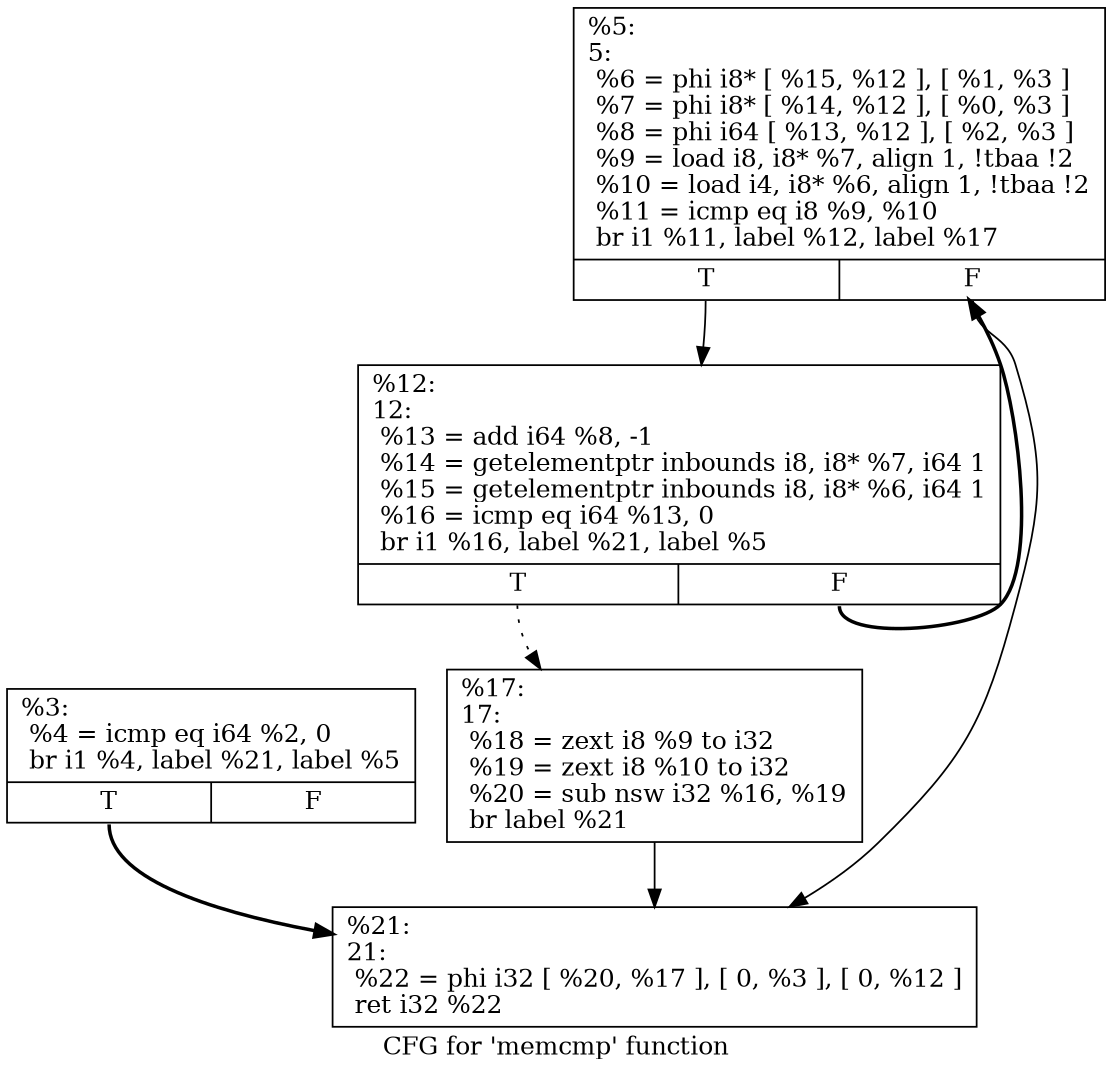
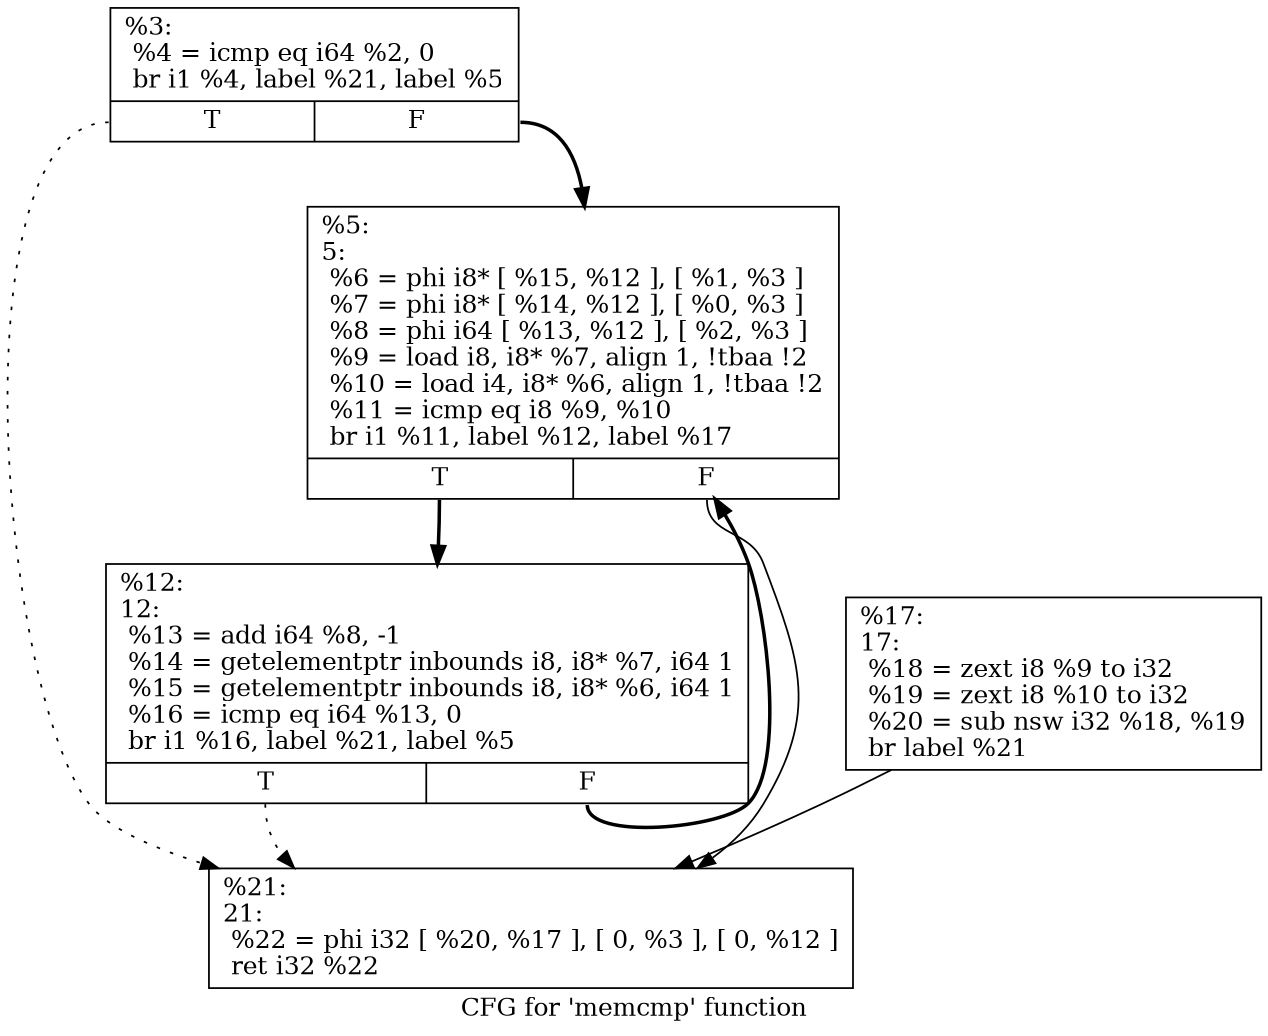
none -> (564, 143)
(705, 324) -> (439, 523)
(521, 631) -> (269, 831)
(655, 795) -> (1054, 722)
(197, 900) -> (14, 514)
